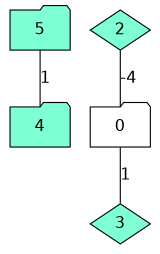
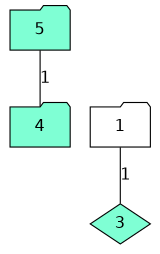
(120, 30) -> none
(120, 127) -> (120, 127)
